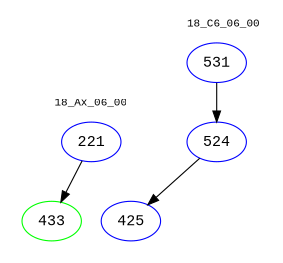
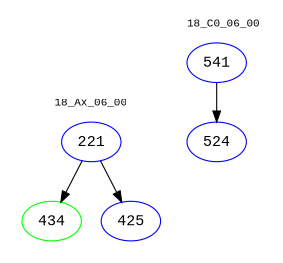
(224, 24) -> (224, 24)
(217, 63) -> (217, 63)
(178, 178) -> (109, 177)
(52, 221) -> (52, 221)
